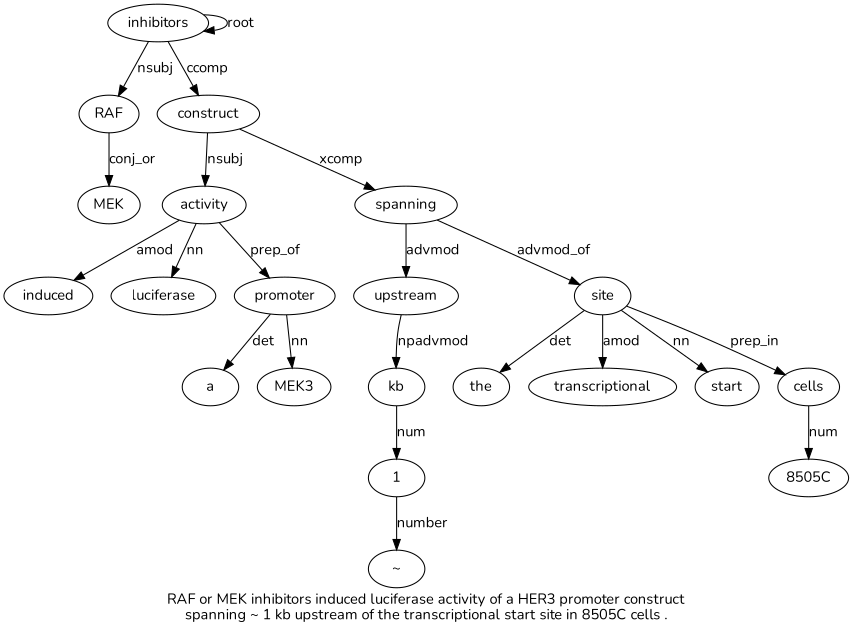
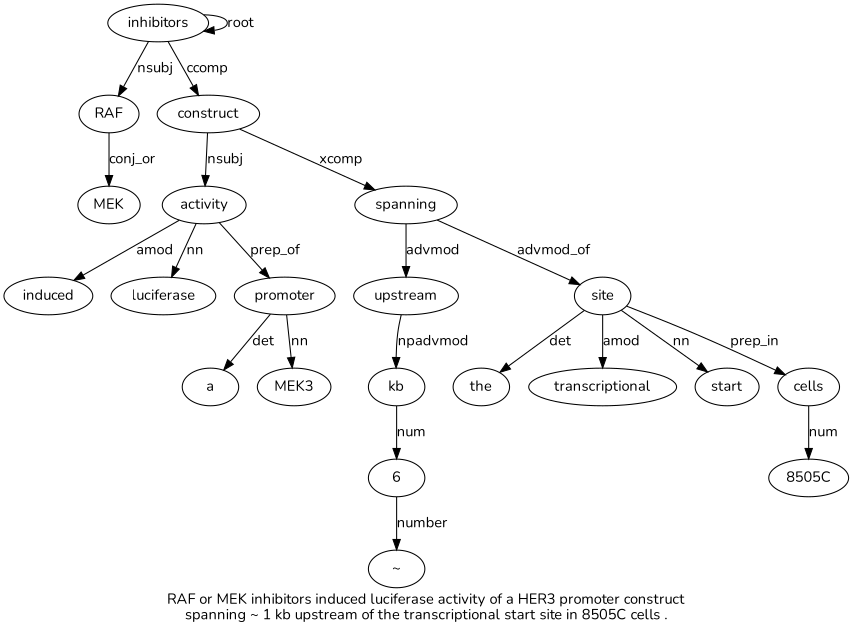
(397, 478) -> (397, 478)
